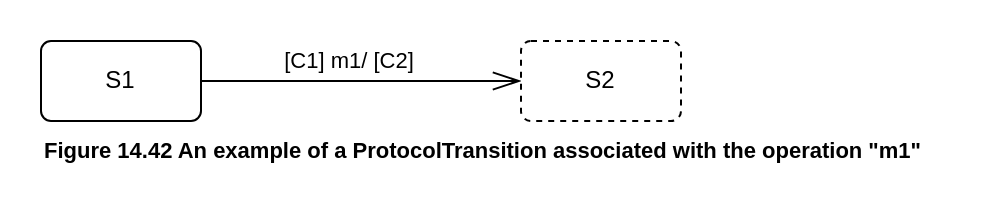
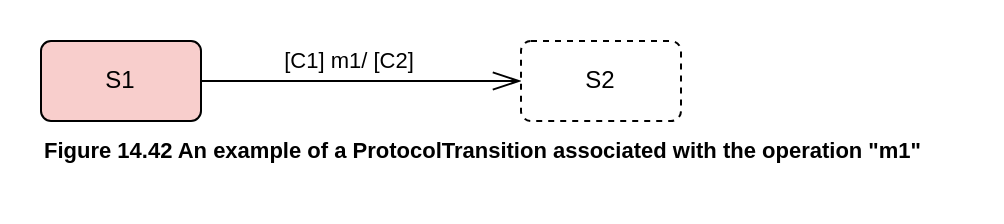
(121, 81) -> (121, 81)
